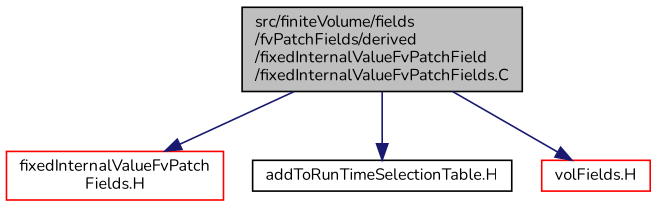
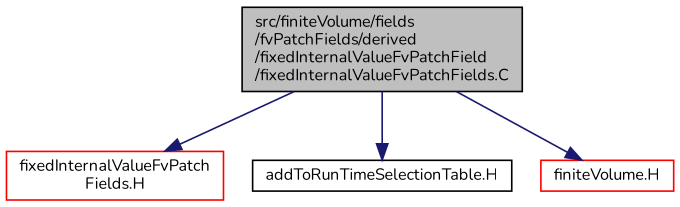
(596, 176) -> (607, 176)
